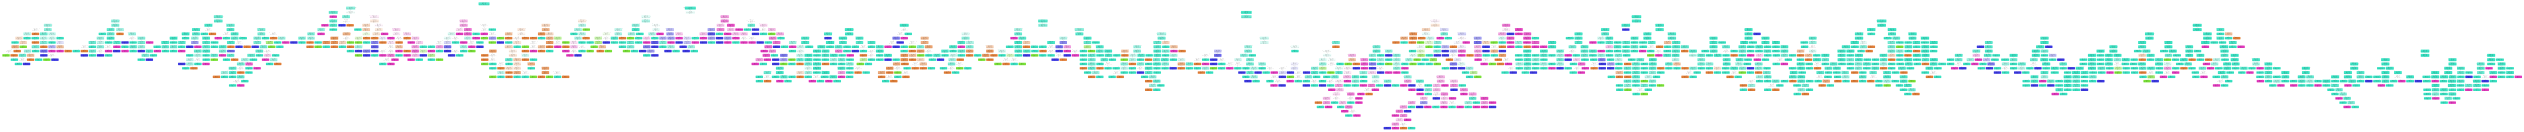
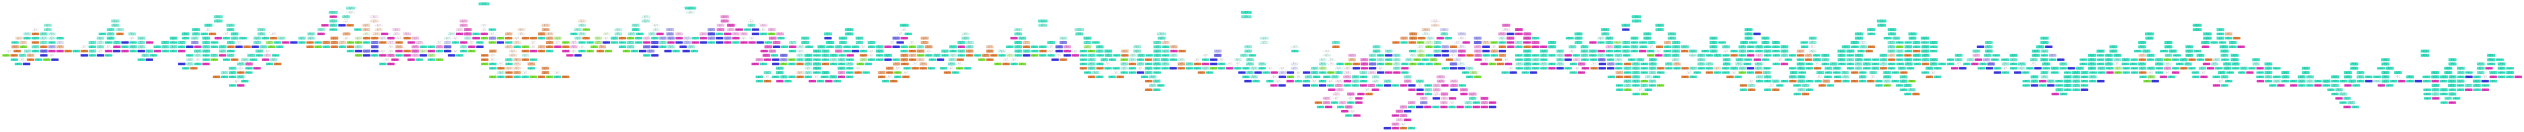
(1618, 42) -> (1618, 42)
(231, 51) -> (231, 51)
(2377, 81) -> (2377, 81)
